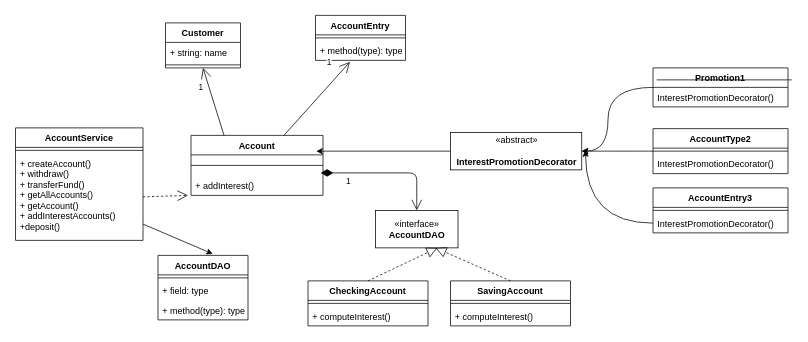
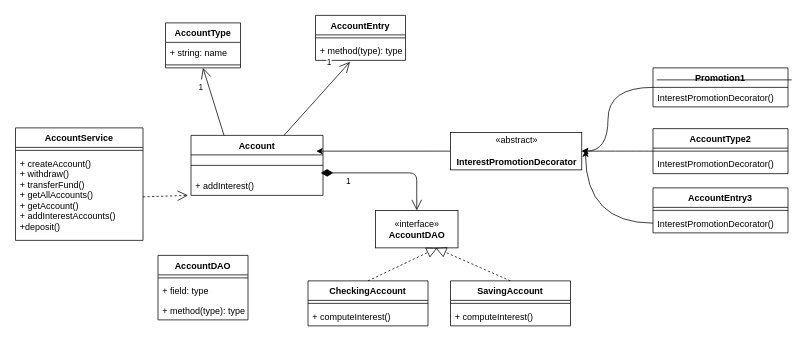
(203, 33) -> (203, 33)
(176, 238) -> none
